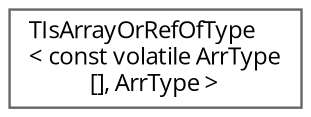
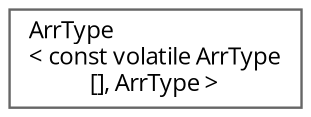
(156, 59) -> (156, 59)
